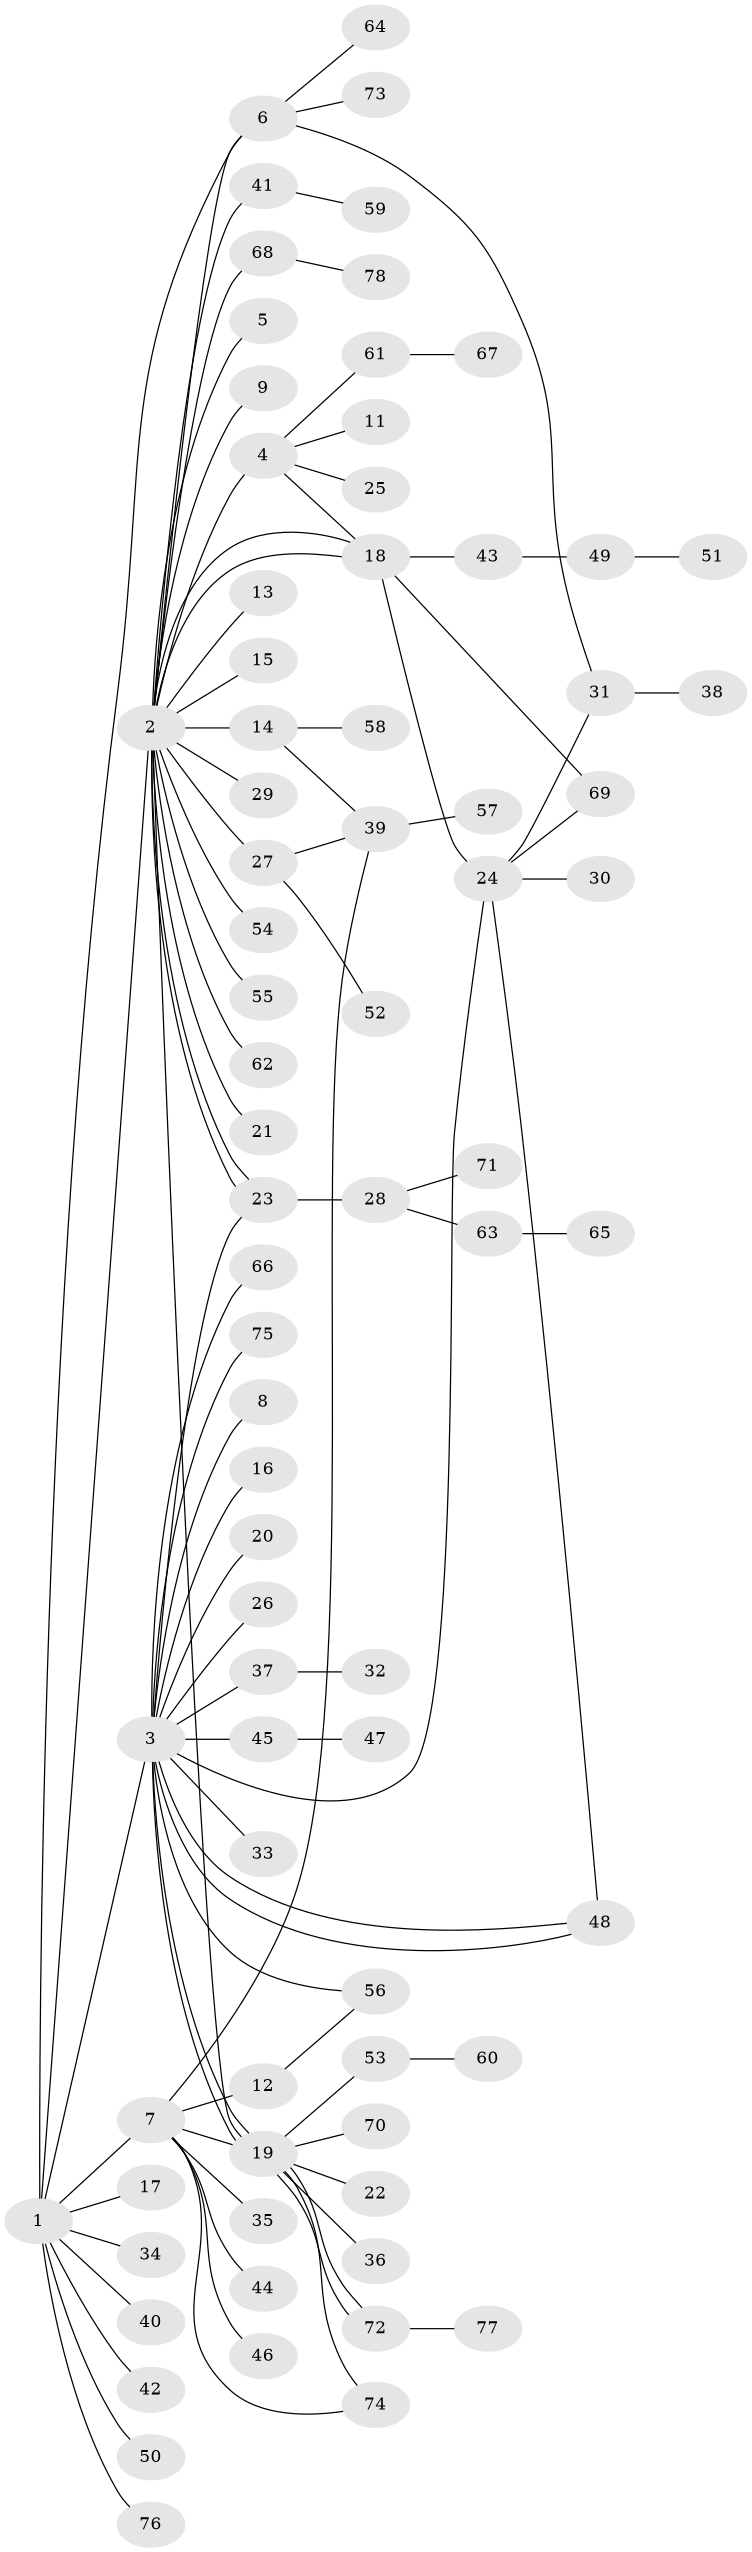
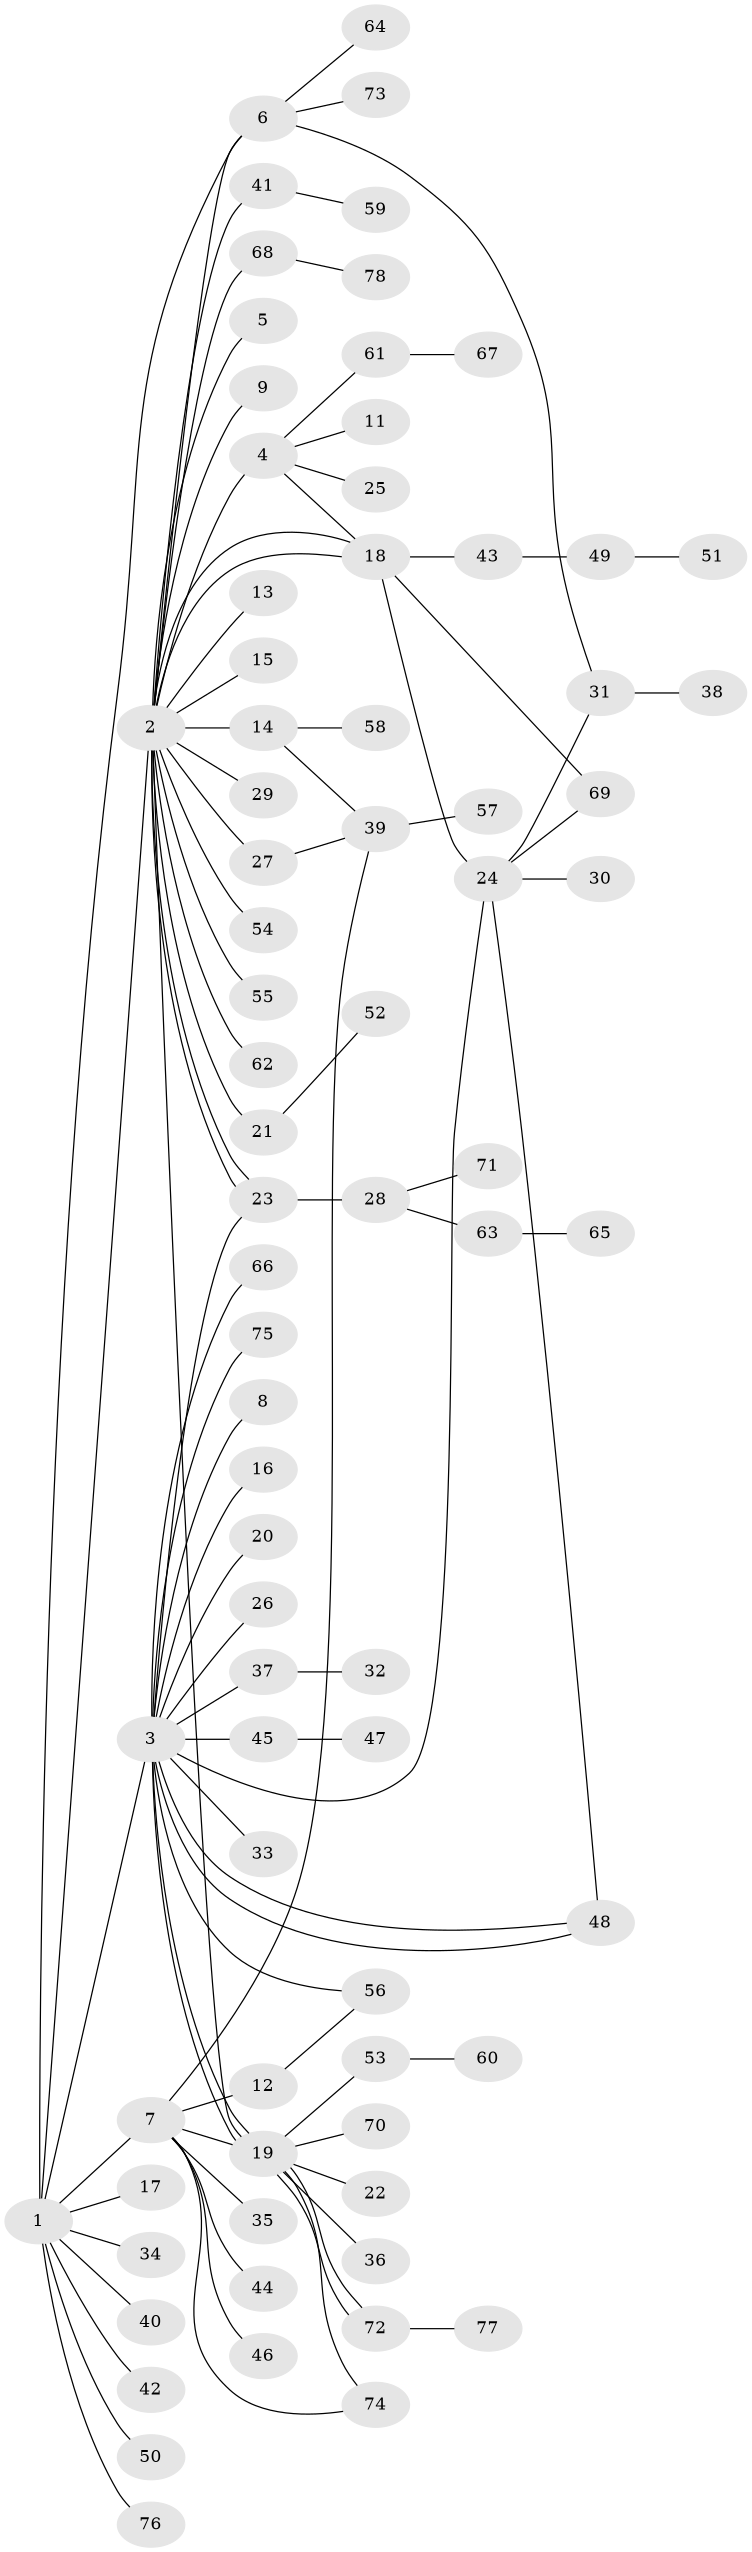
(326, 935) -> (321, 1074)
